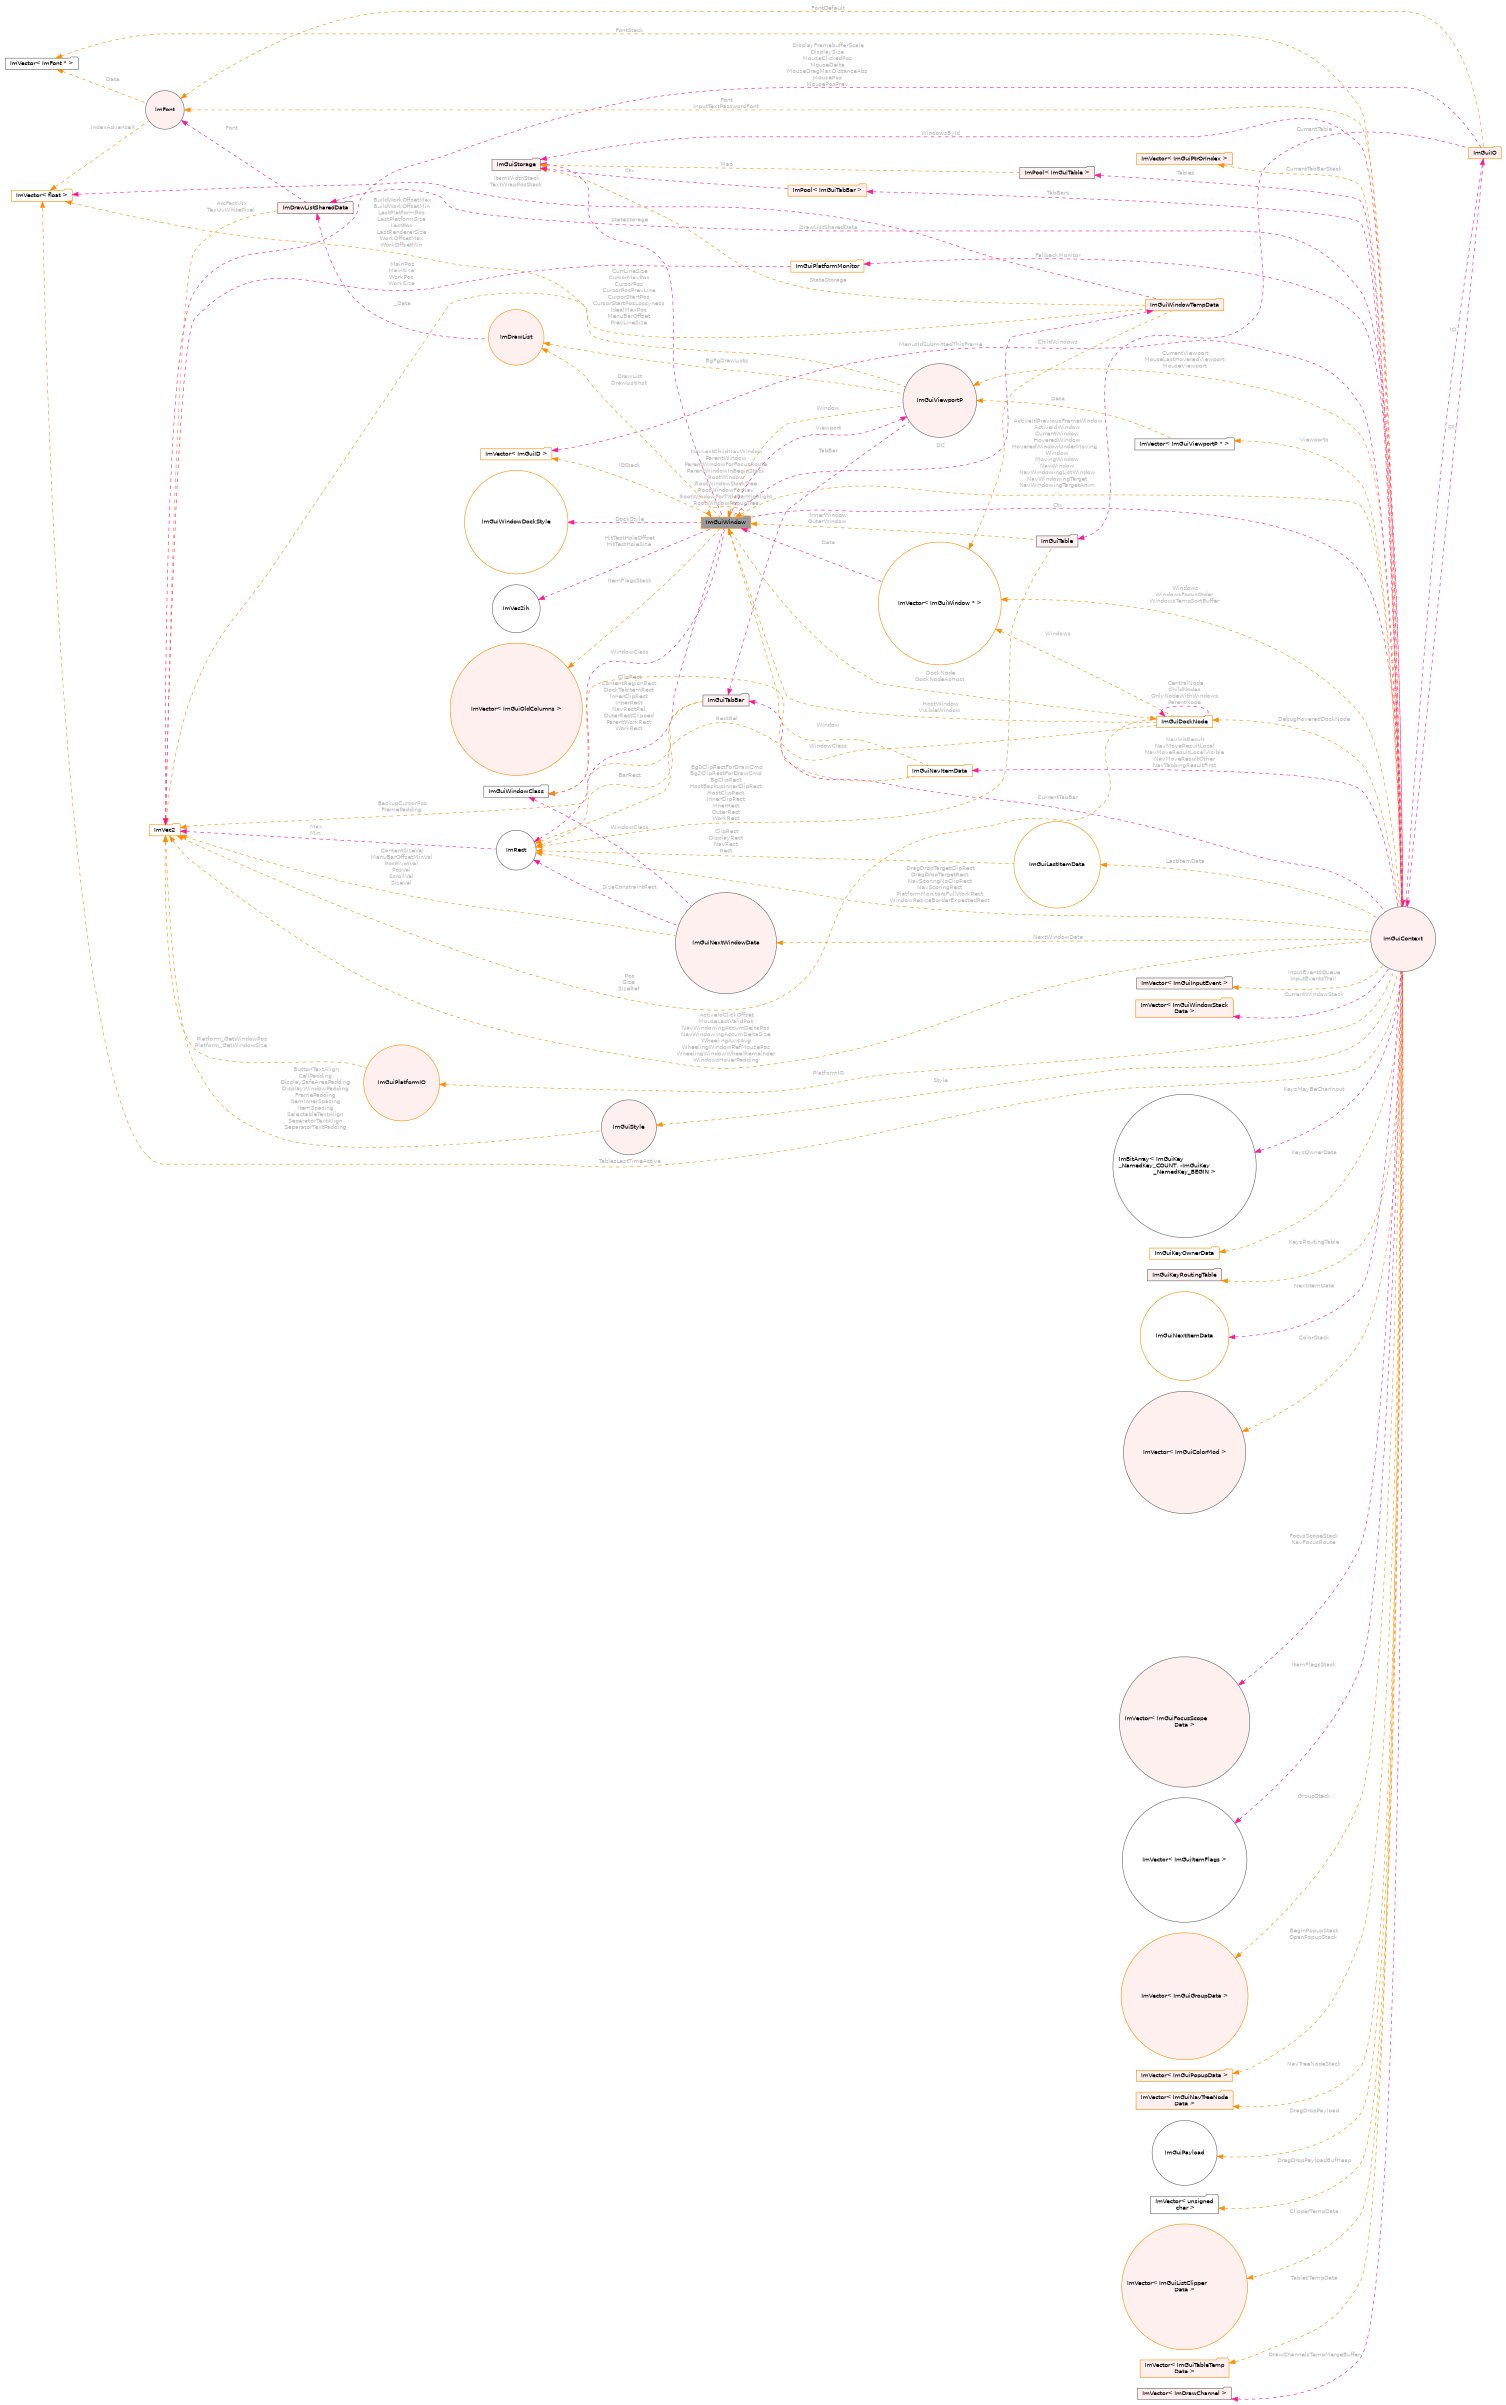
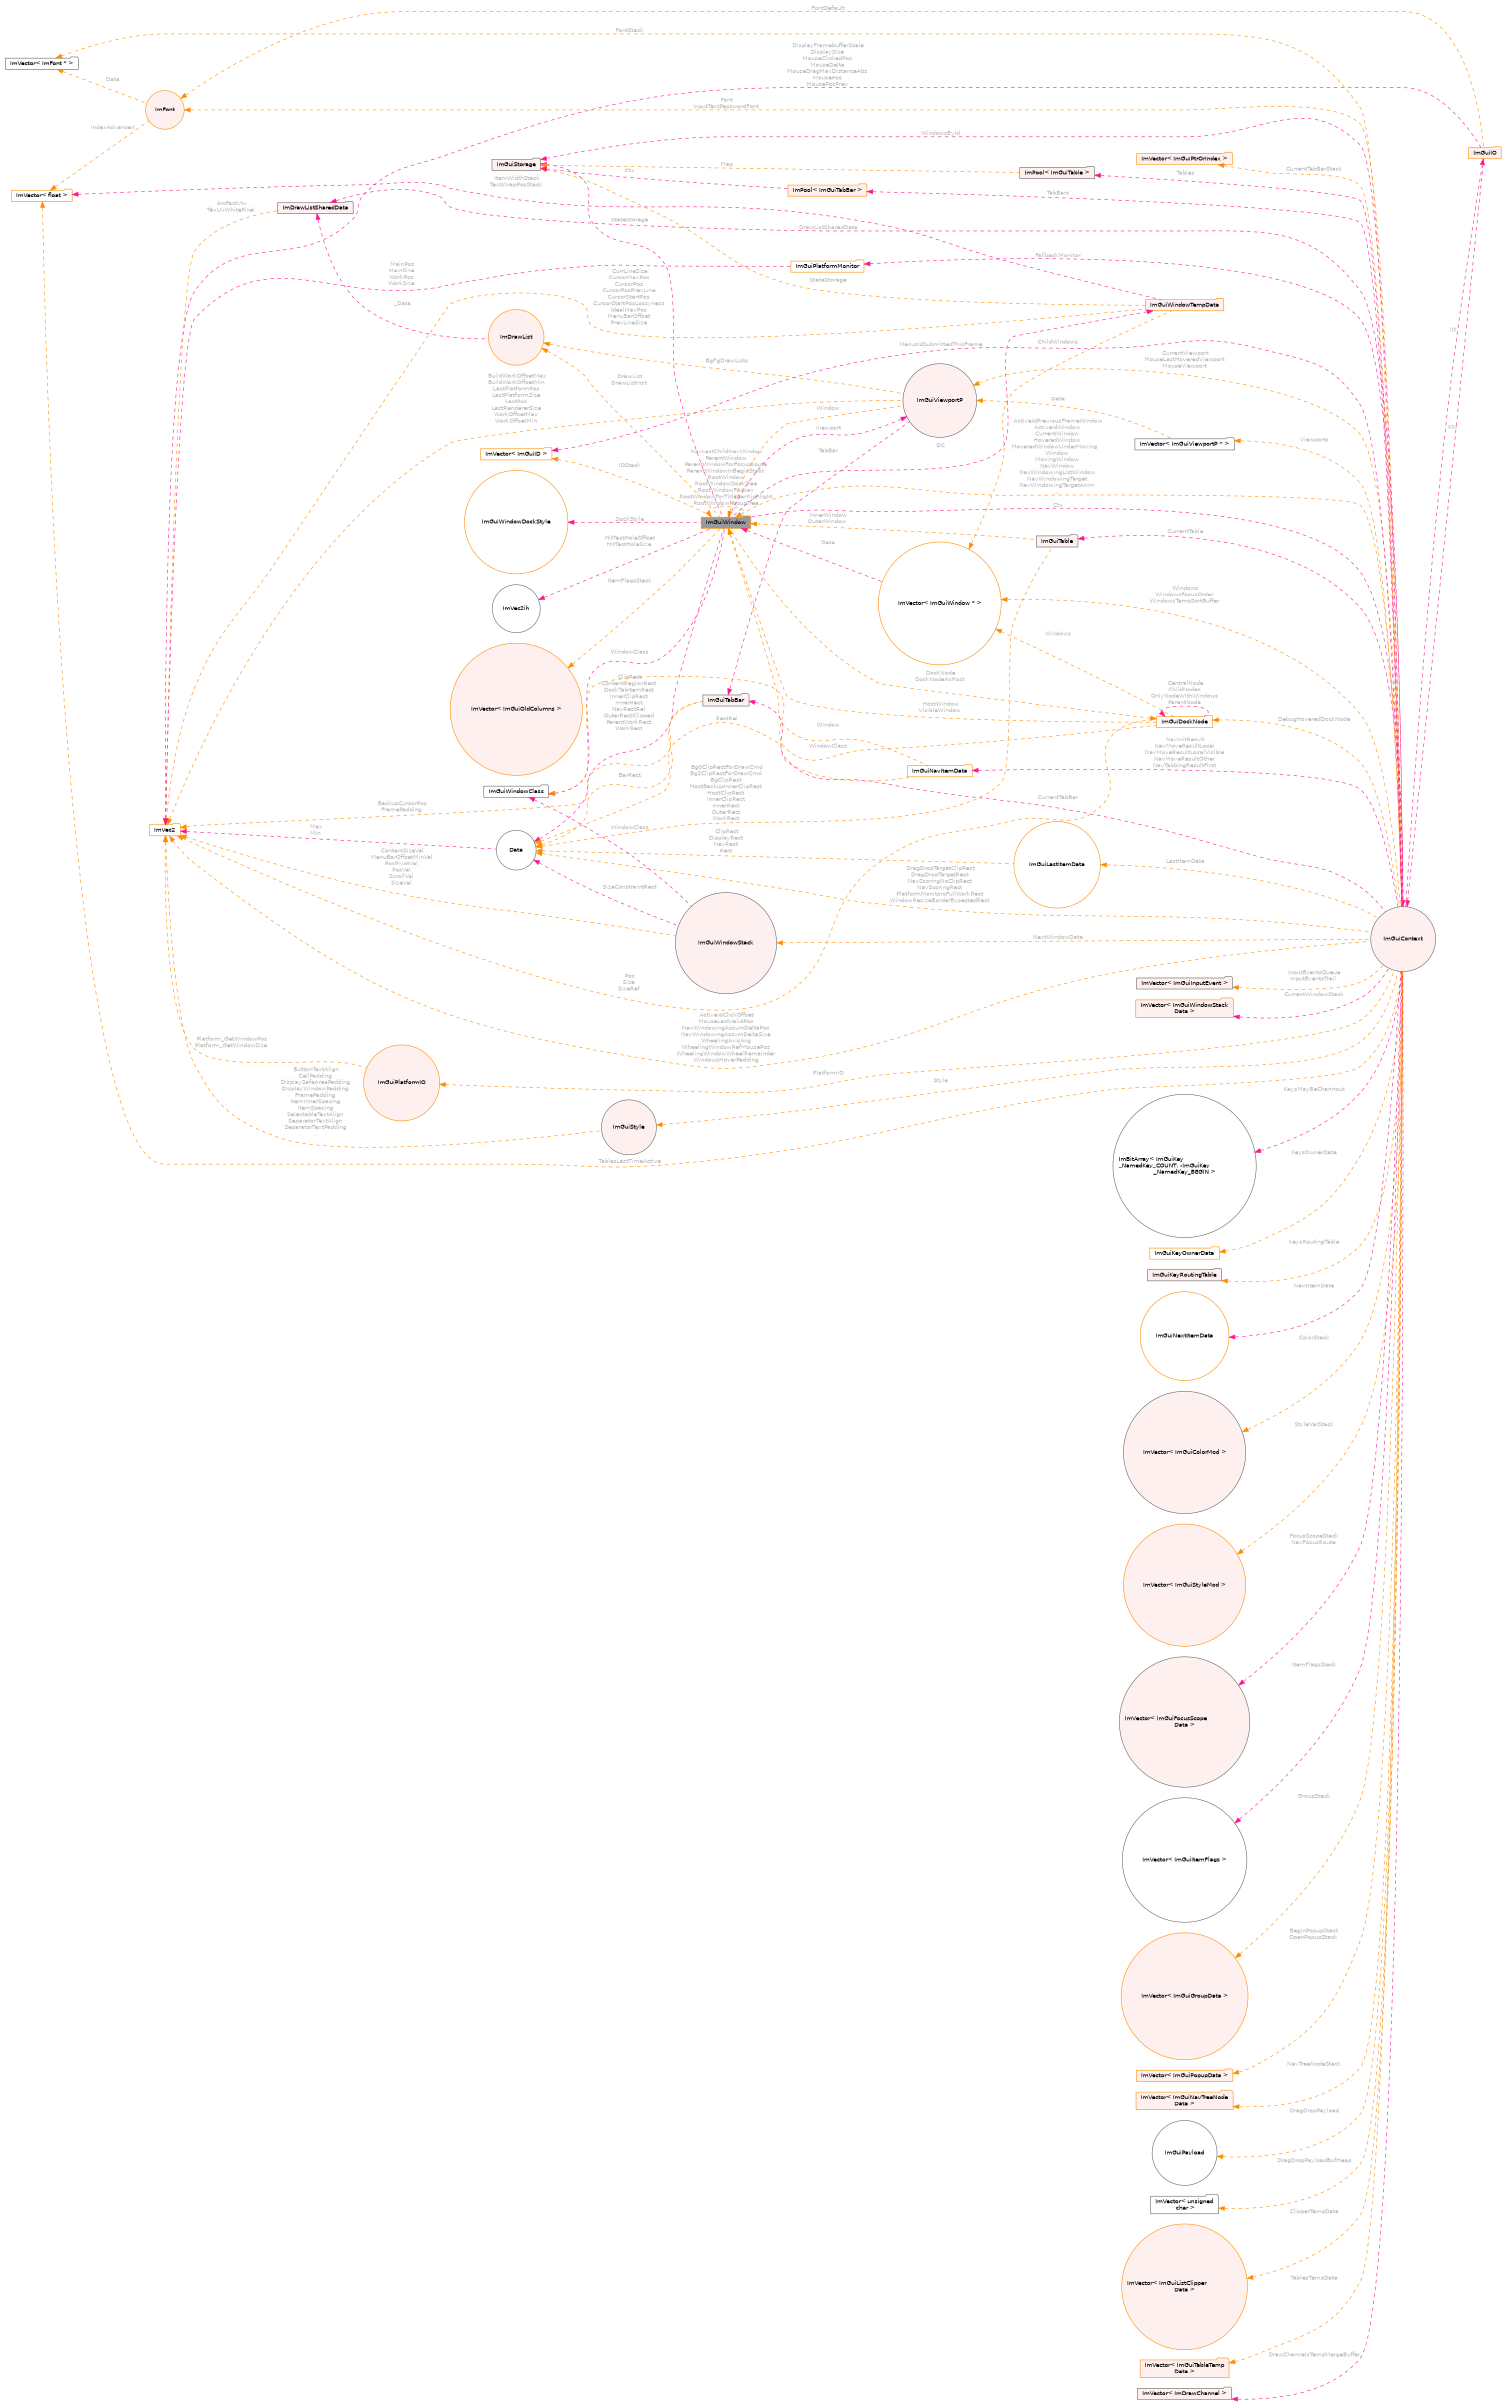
(165, 110) -> (165, 110)
(246, 163) -> none
(505, 269) -> (441, 449)
(1259, 309) -> (1363, 612)
(516, 850) -> (516, 850)
(726, 943) -> (726, 943)
none -> (1185, 1585)
